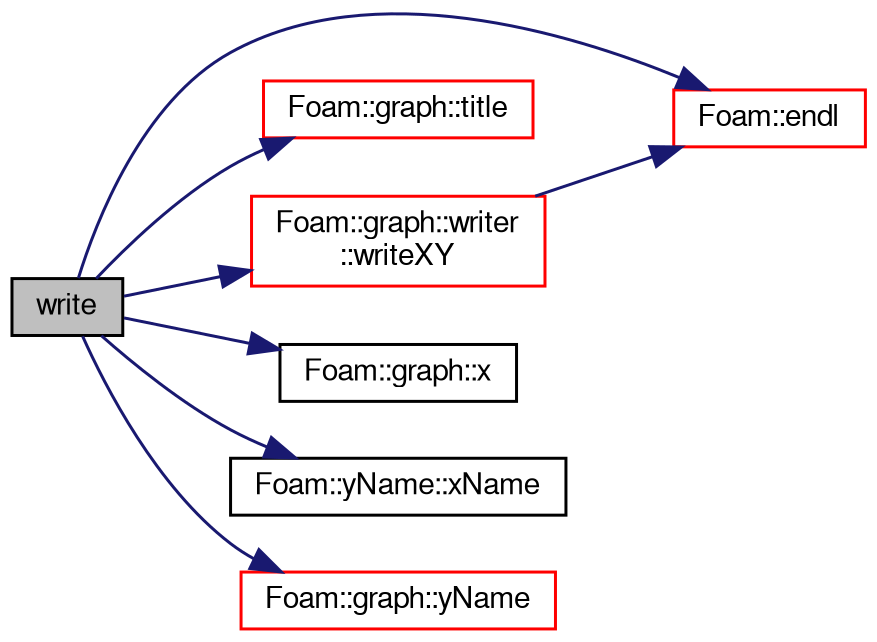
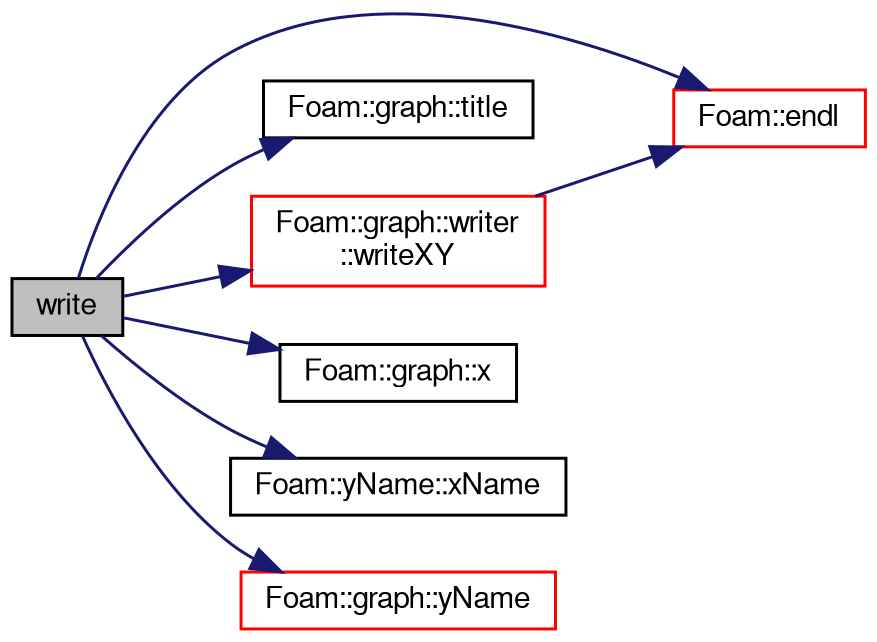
(398, 109) -> (398, 109)
